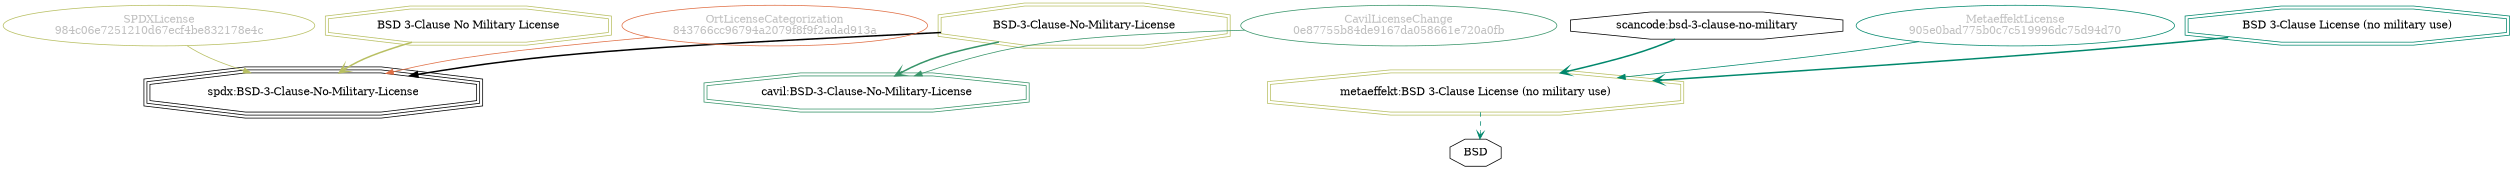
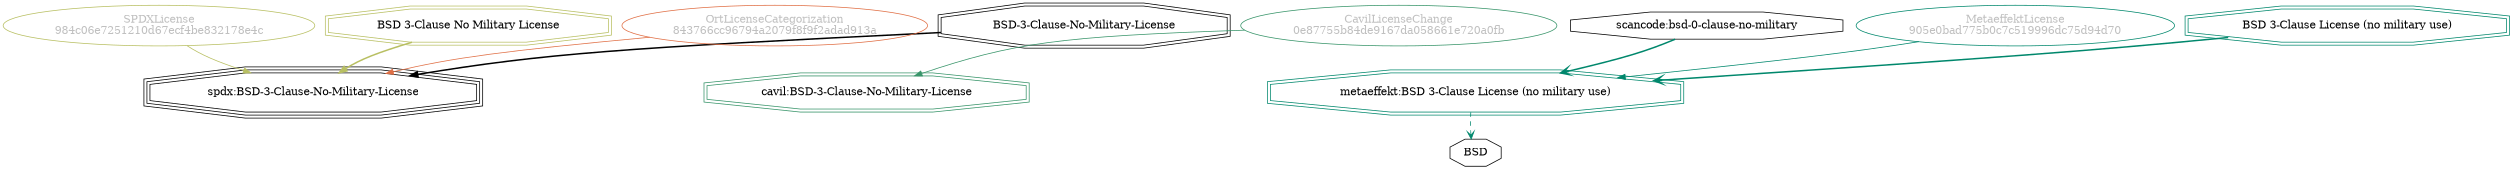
(1084, 26) -> (1084, 26)
(1707, 26) -> (1707, 26)
(378, 53) -> (378, 53)
(949, 54) -> none
(1476, 92) -> (1476, 92)
(1481, 122) -> (1470, 122)
